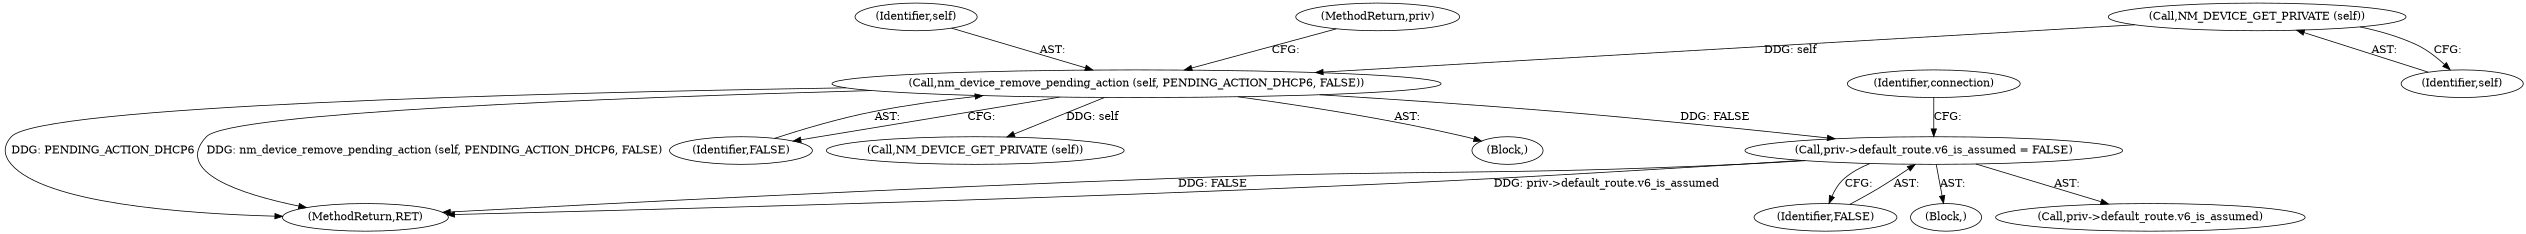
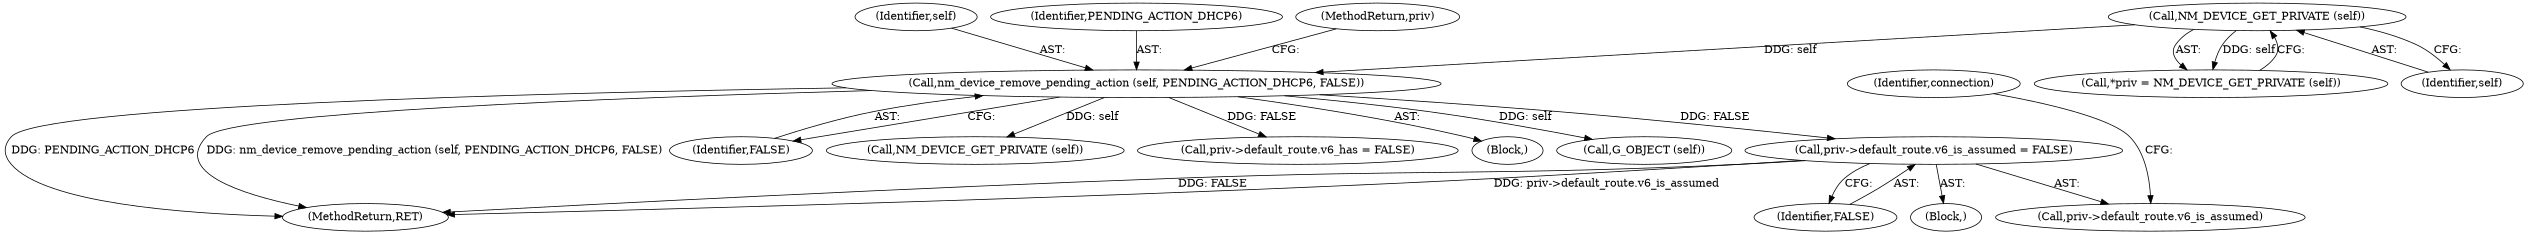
none -> (1137, 17)
none -> (2211, 84)
(1934, 113) -> (2094, 118)
none -> (1298, 151)
none -> (1644, 151)
